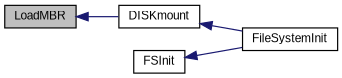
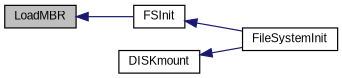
(103, 17) -> (111, 17)
